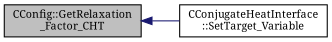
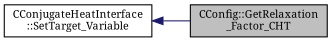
(166, 21) -> (177, 21)
